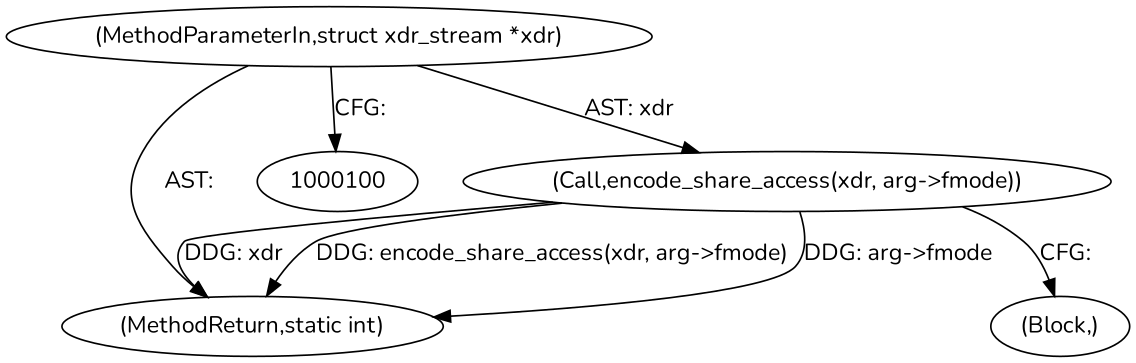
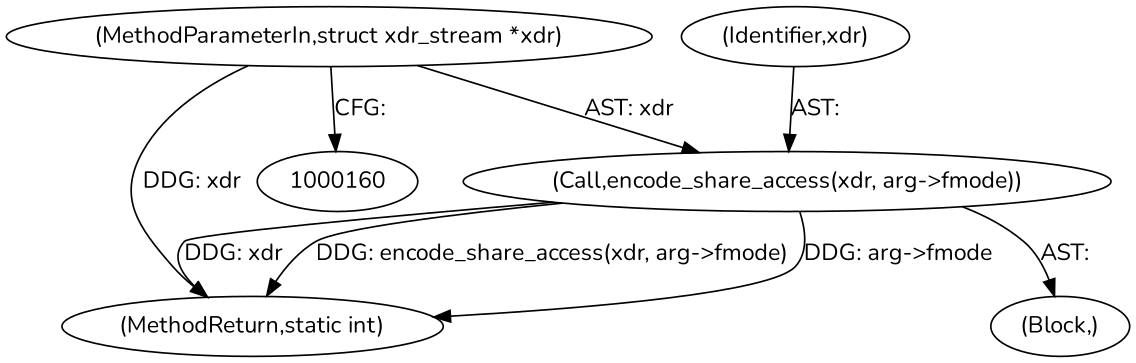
none -> (795, 37)
(193, 182) -> (193, 182)
(338, 182) -> (338, 182)
(1069, 254) -> (1069, 254)
